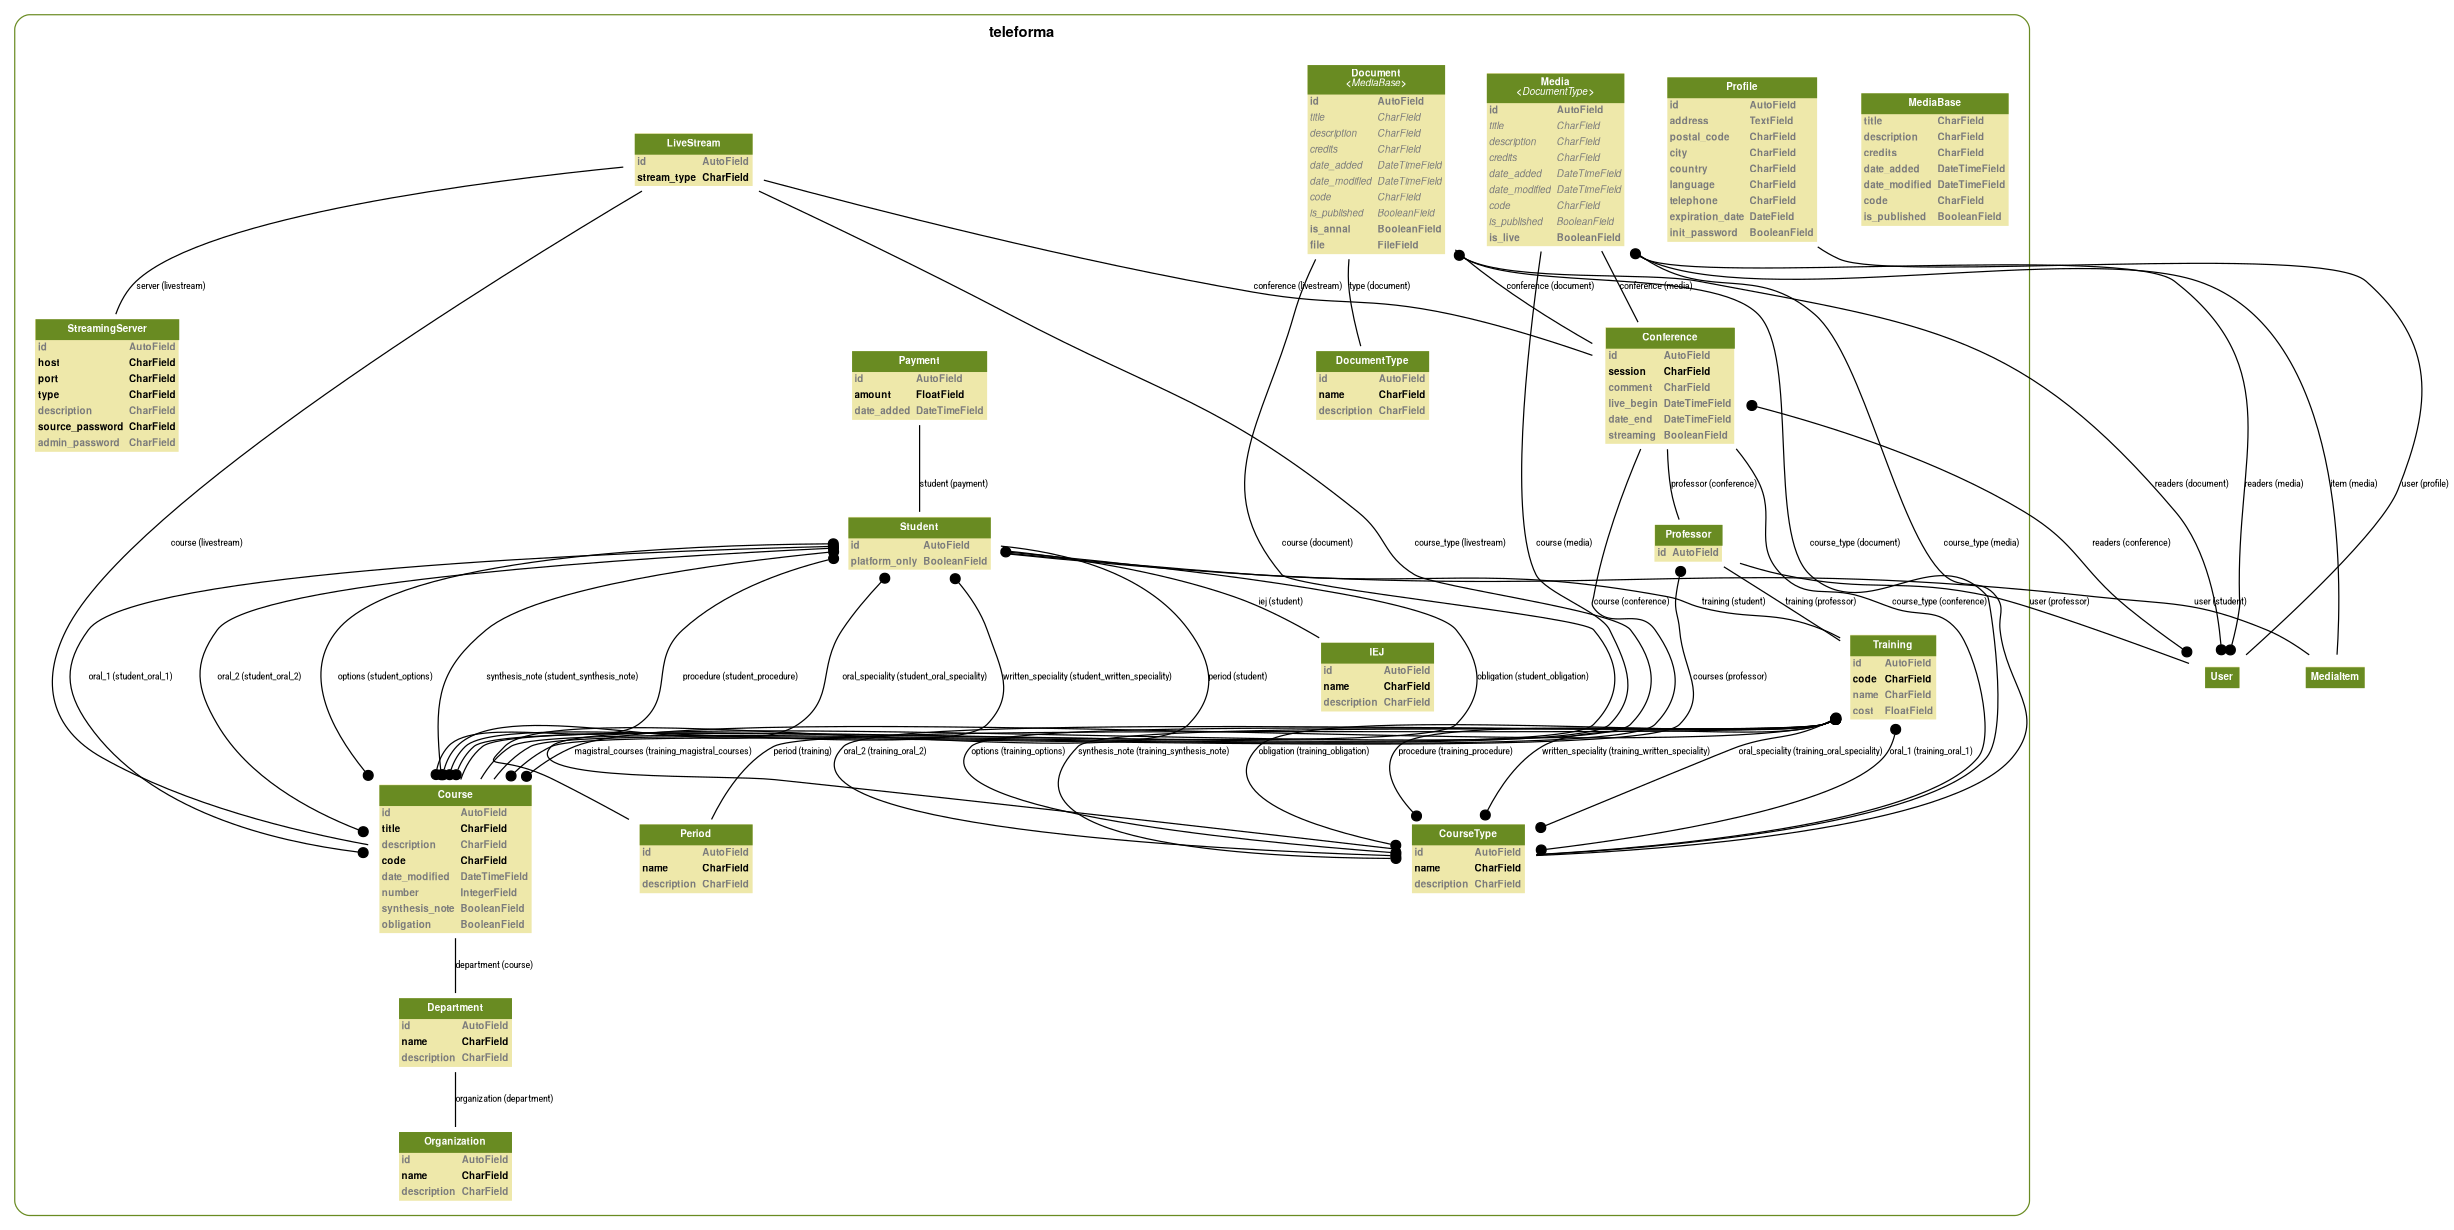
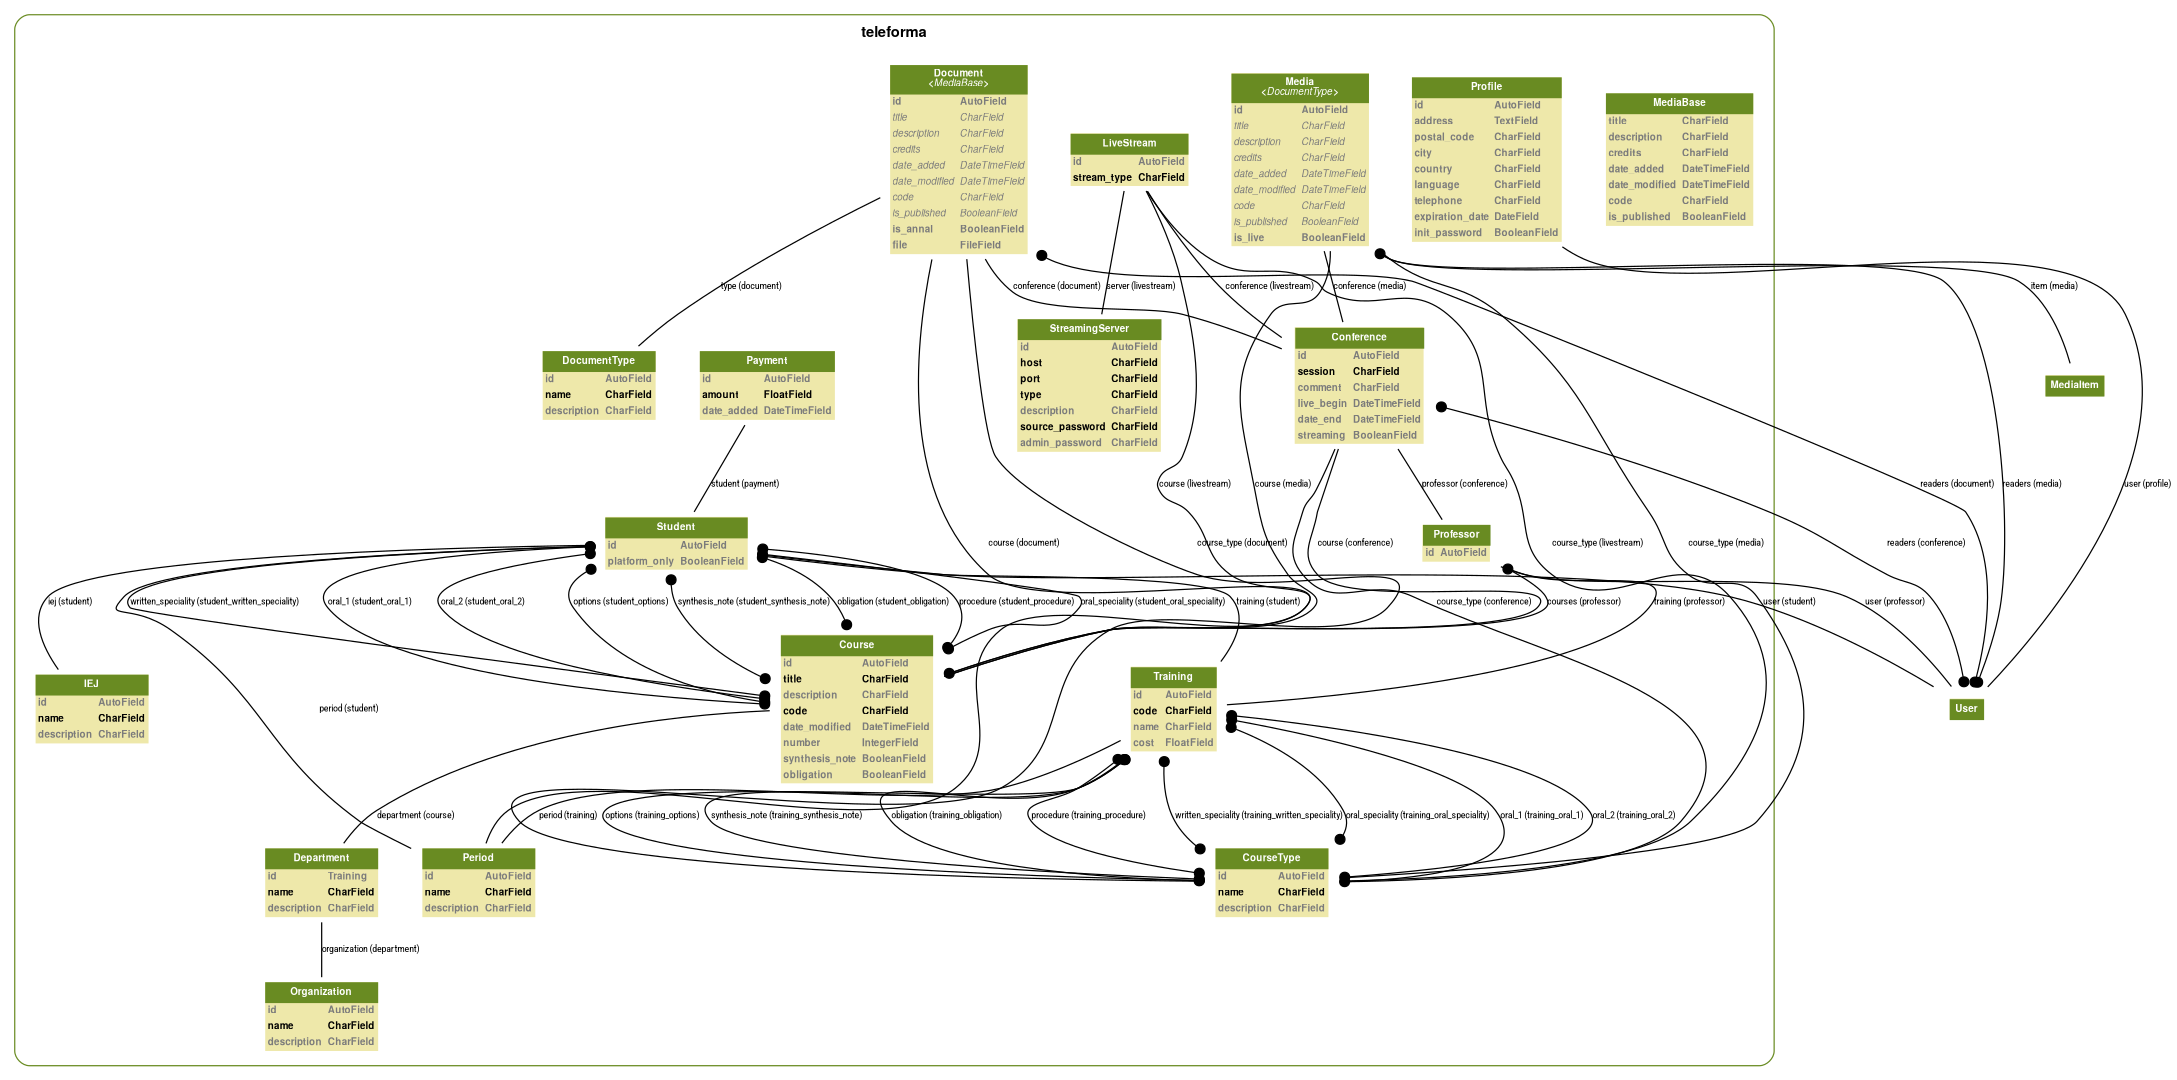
(1660, 579) -> (1416, 575)
(1614, 688) -> (1114, 618)
(1177, 731) -> none
(486, 1026) -> (348, 877)
